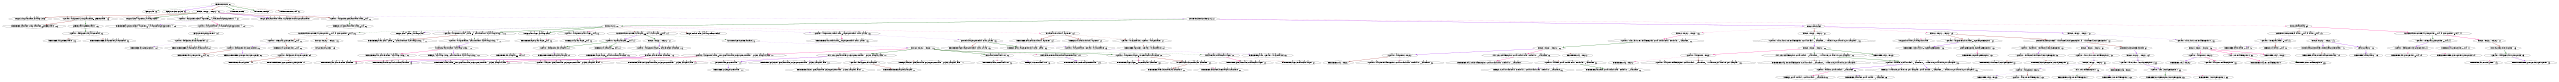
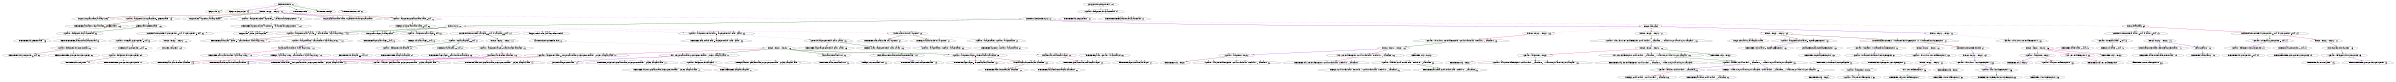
(221, 26) -> none
(728, 70) -> none
